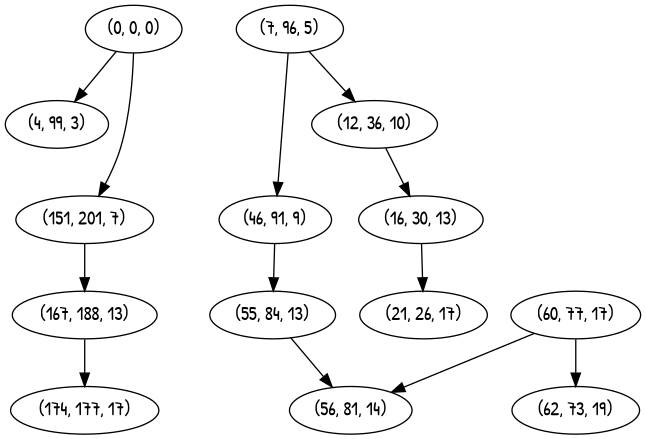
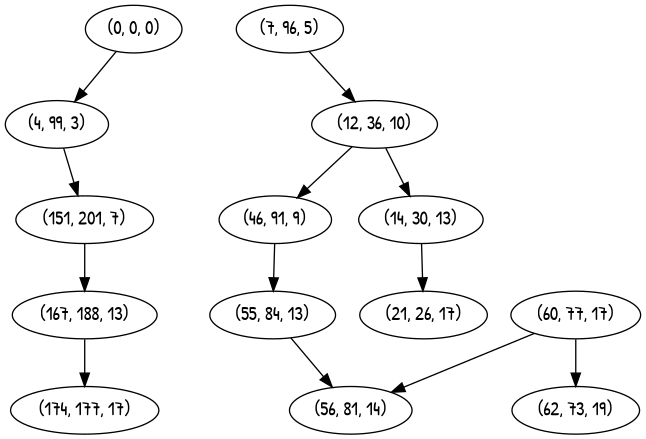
(283, 118) -> (330, 168)
(127, 120) -> (69, 165)
(421, 220) -> (421, 220)
